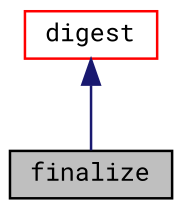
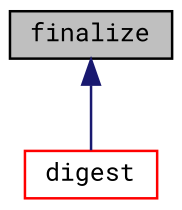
(91, 118) -> (91, 118)
